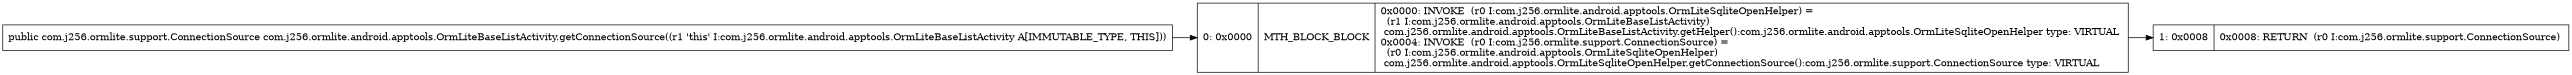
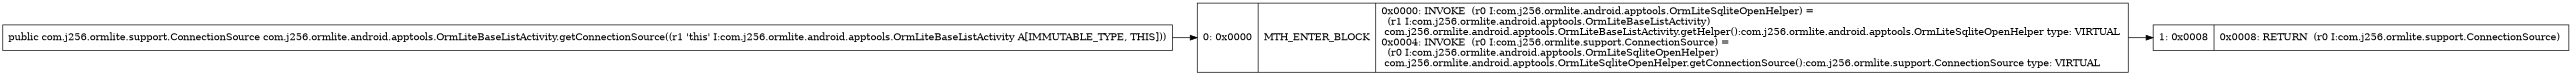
(1317, 37) -> (1317, 37)
